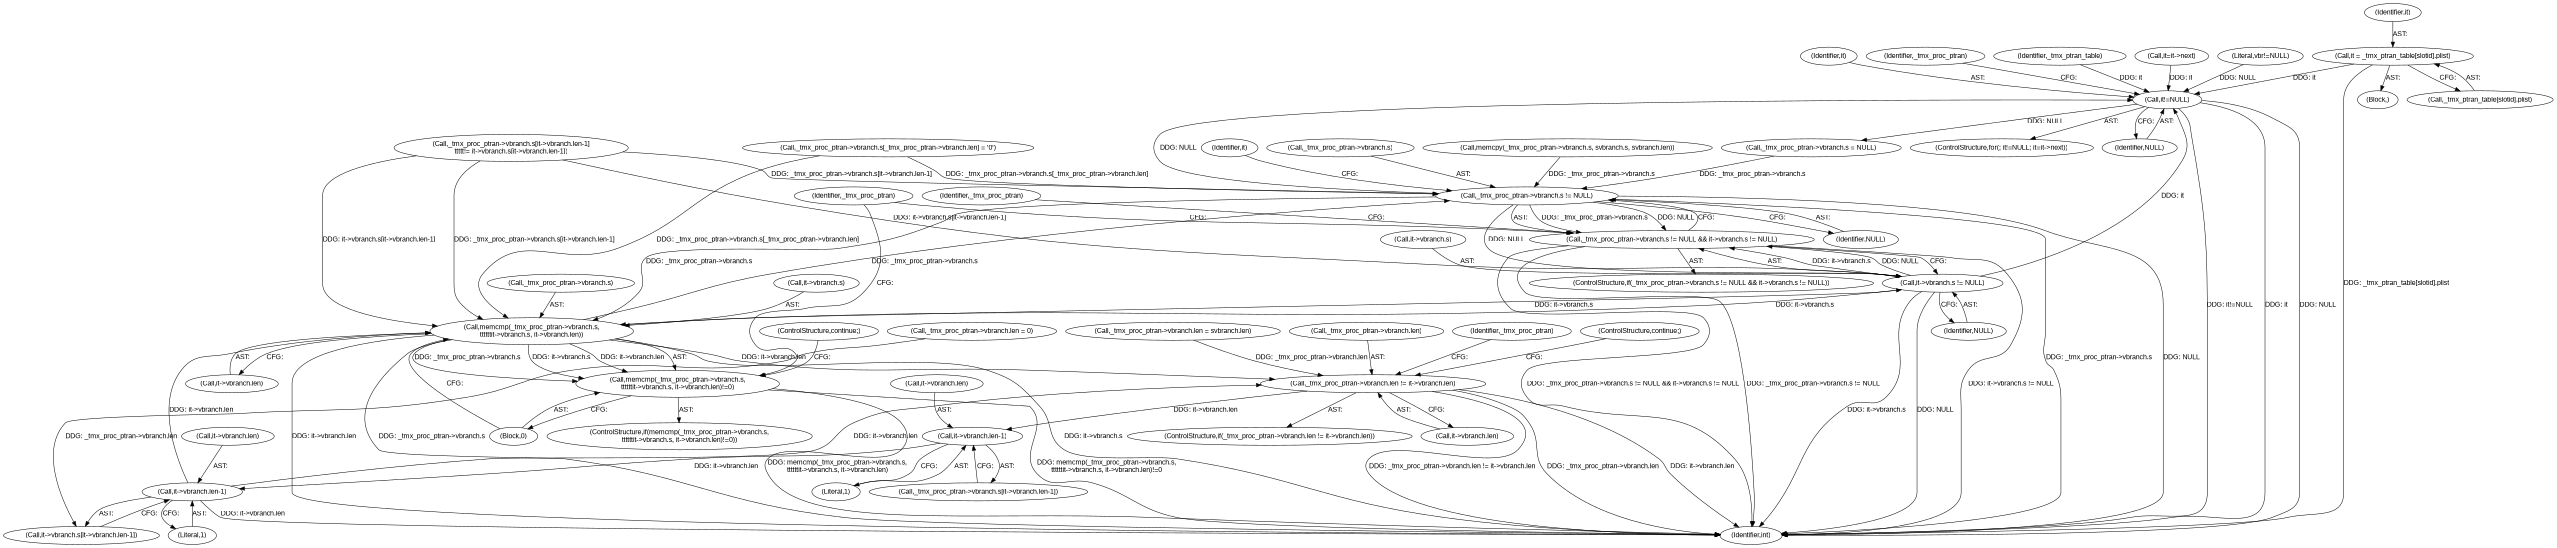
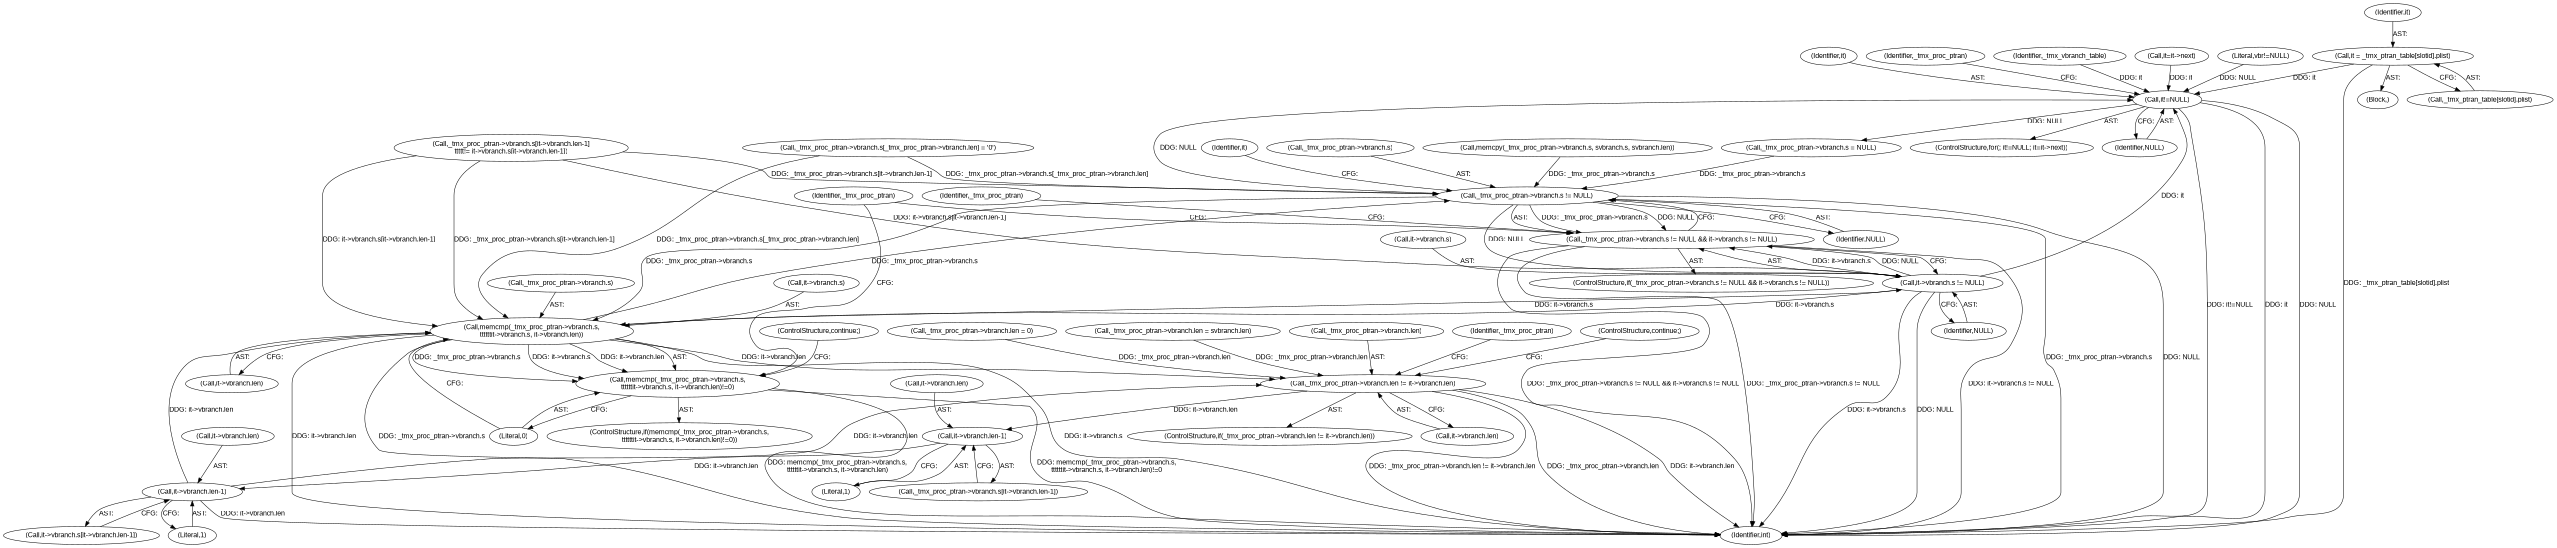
(2060, 56) -> (2060, 56)
(445, 400) -> (1142, 364)
(514, 436) -> (514, 436)
